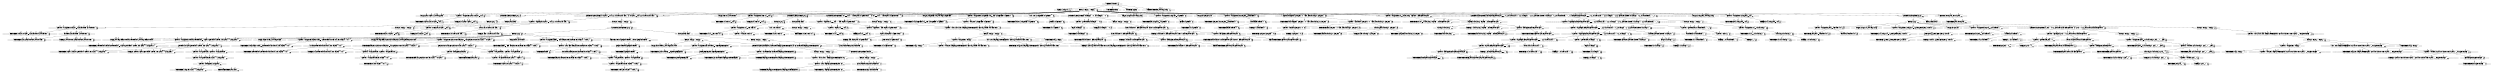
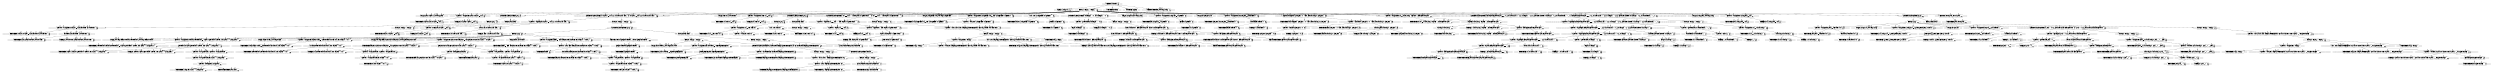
none -> (1849, 40)
